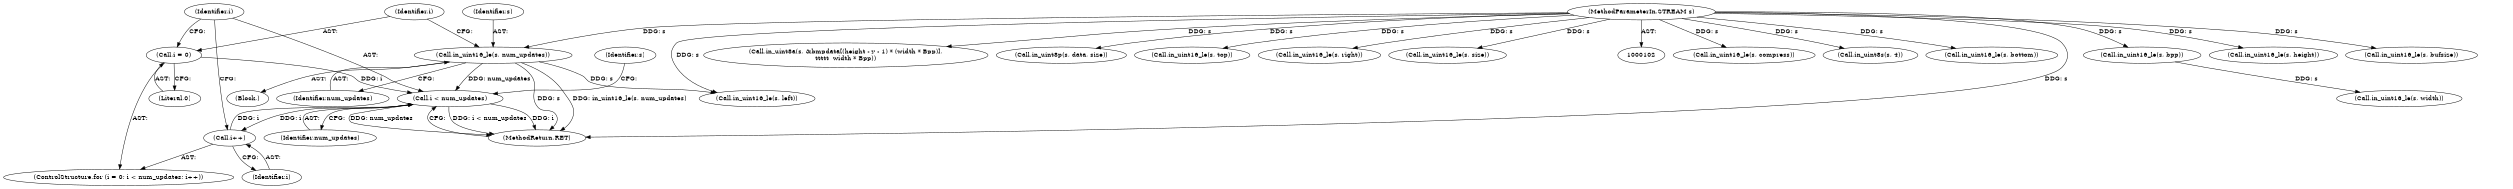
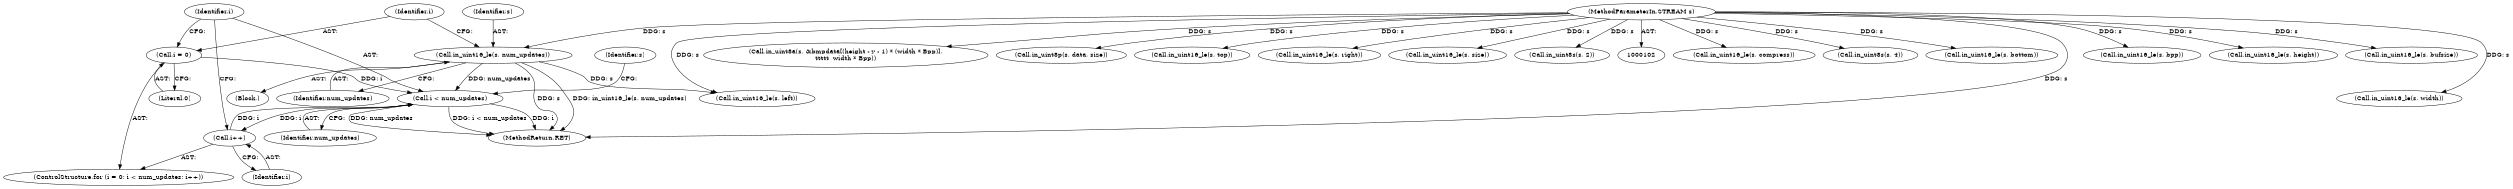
none -> (1562, 55)
(2265, 77) -> (2135, 17)
(443, 129) -> none
